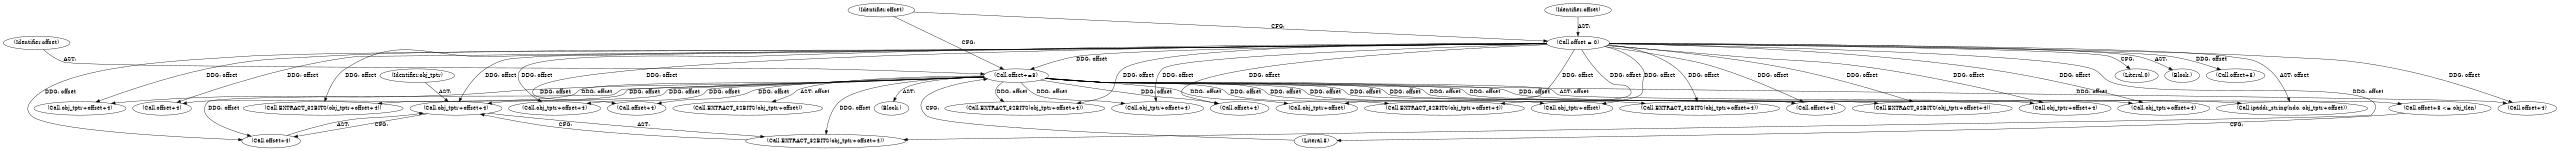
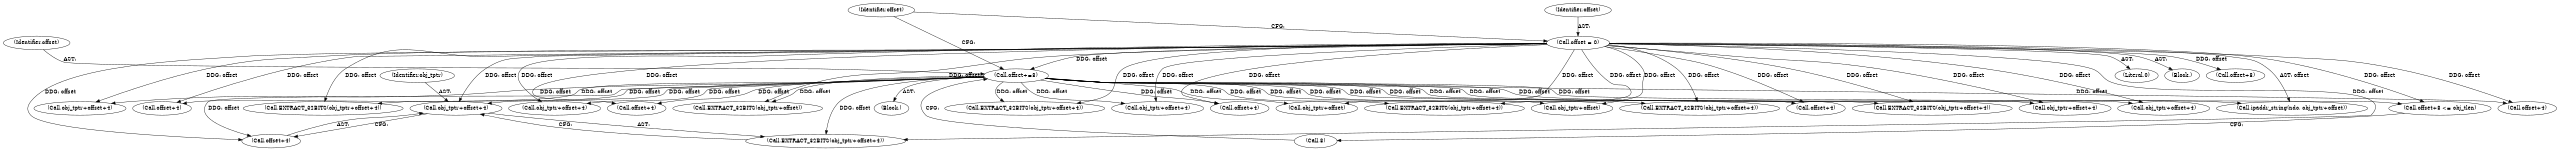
none -> (2018, 46)
none -> (1057, 56)
(2128, 59) -> (2128, 59)
(815, 92) -> (815, 92)
(1574, 92) -> (1574, 92)
(1316, 141) -> (1316, 141)
